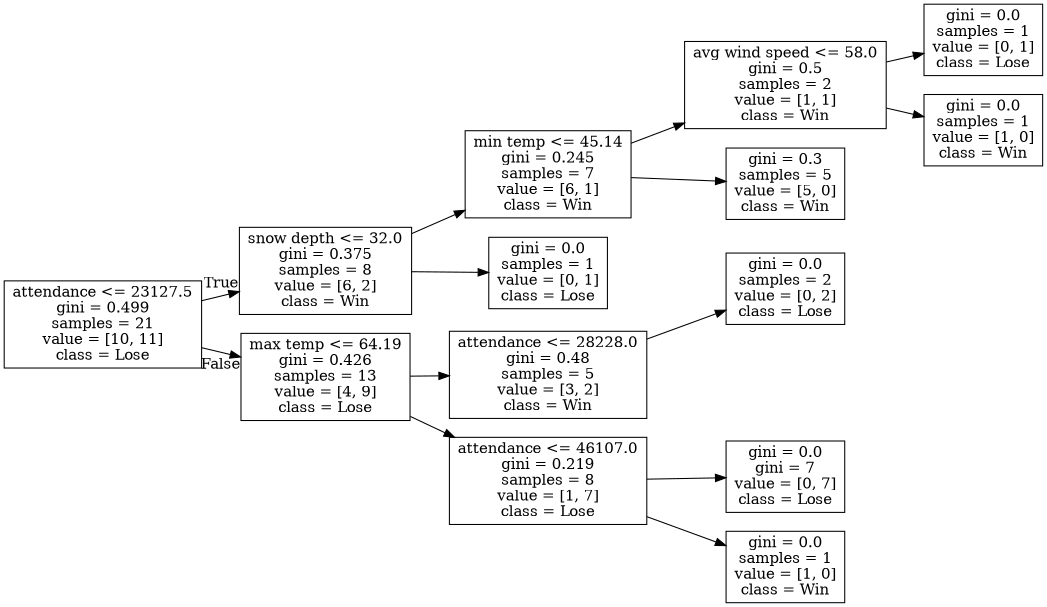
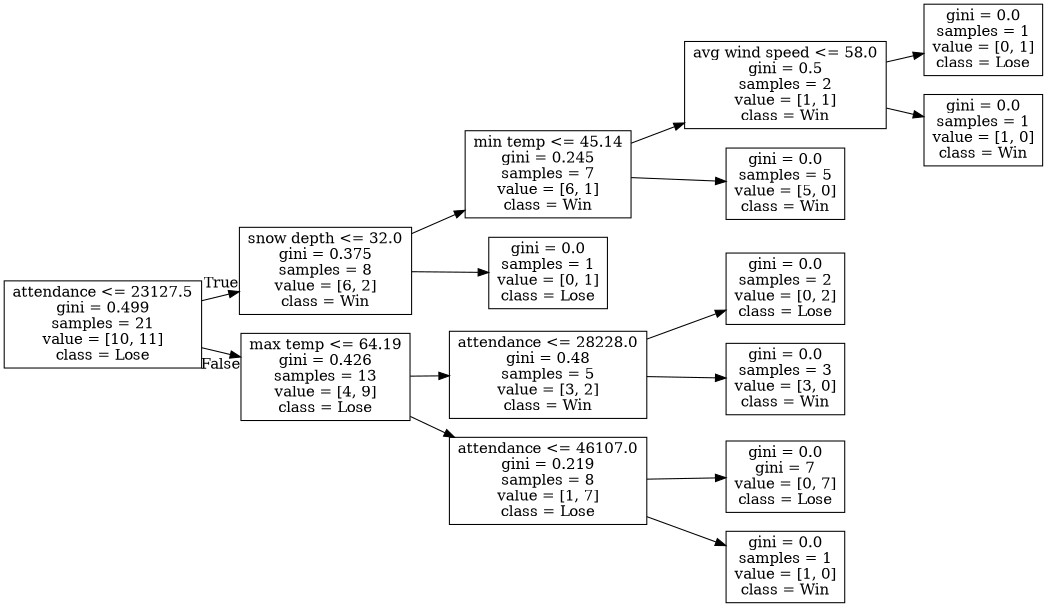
(785, 184) -> (785, 184)
none -> (785, 379)
